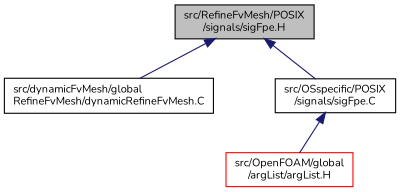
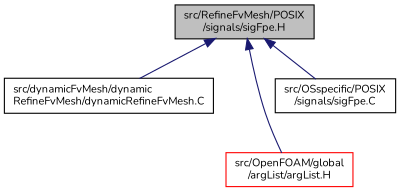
(109, 96) -> (109, 96)
(309, 137) -> (262, 102)
